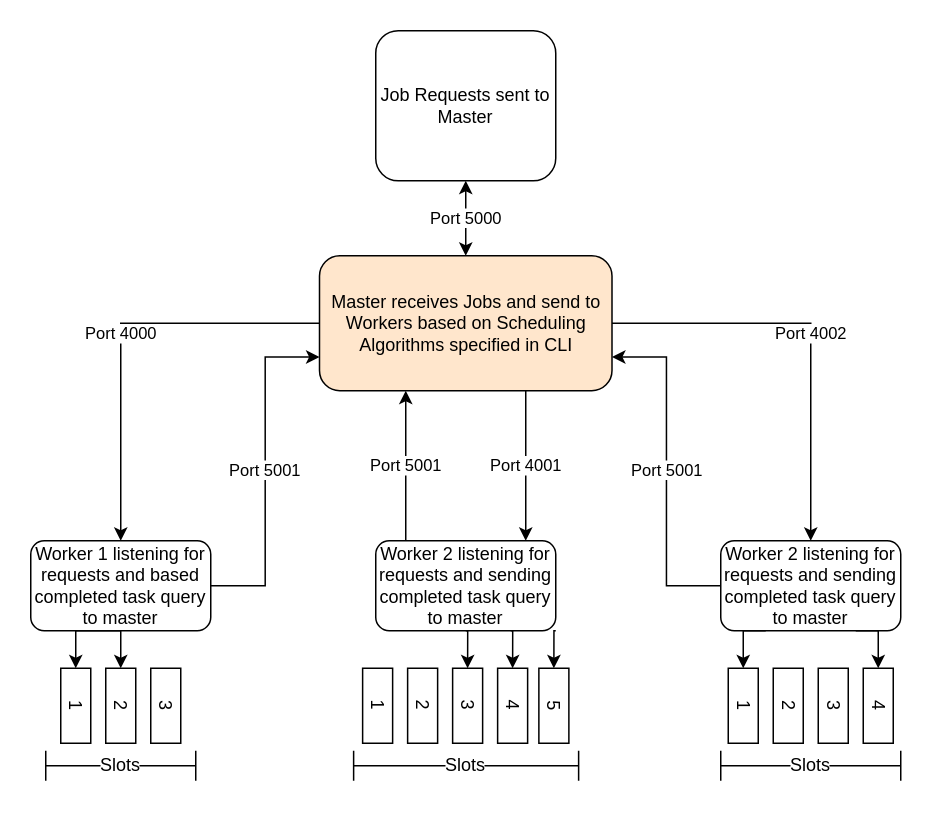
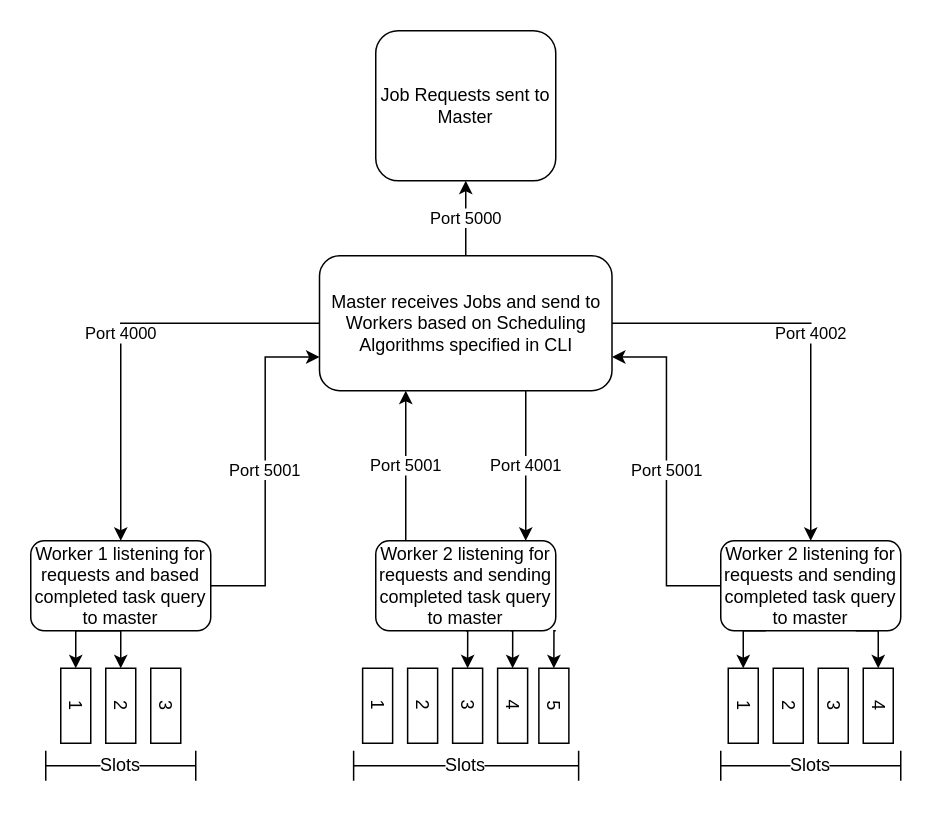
(466, 244) -> (466, 248)
(466, 323) -> (466, 323)
